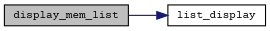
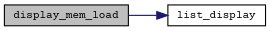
(66, 15) -> (66, 15)
